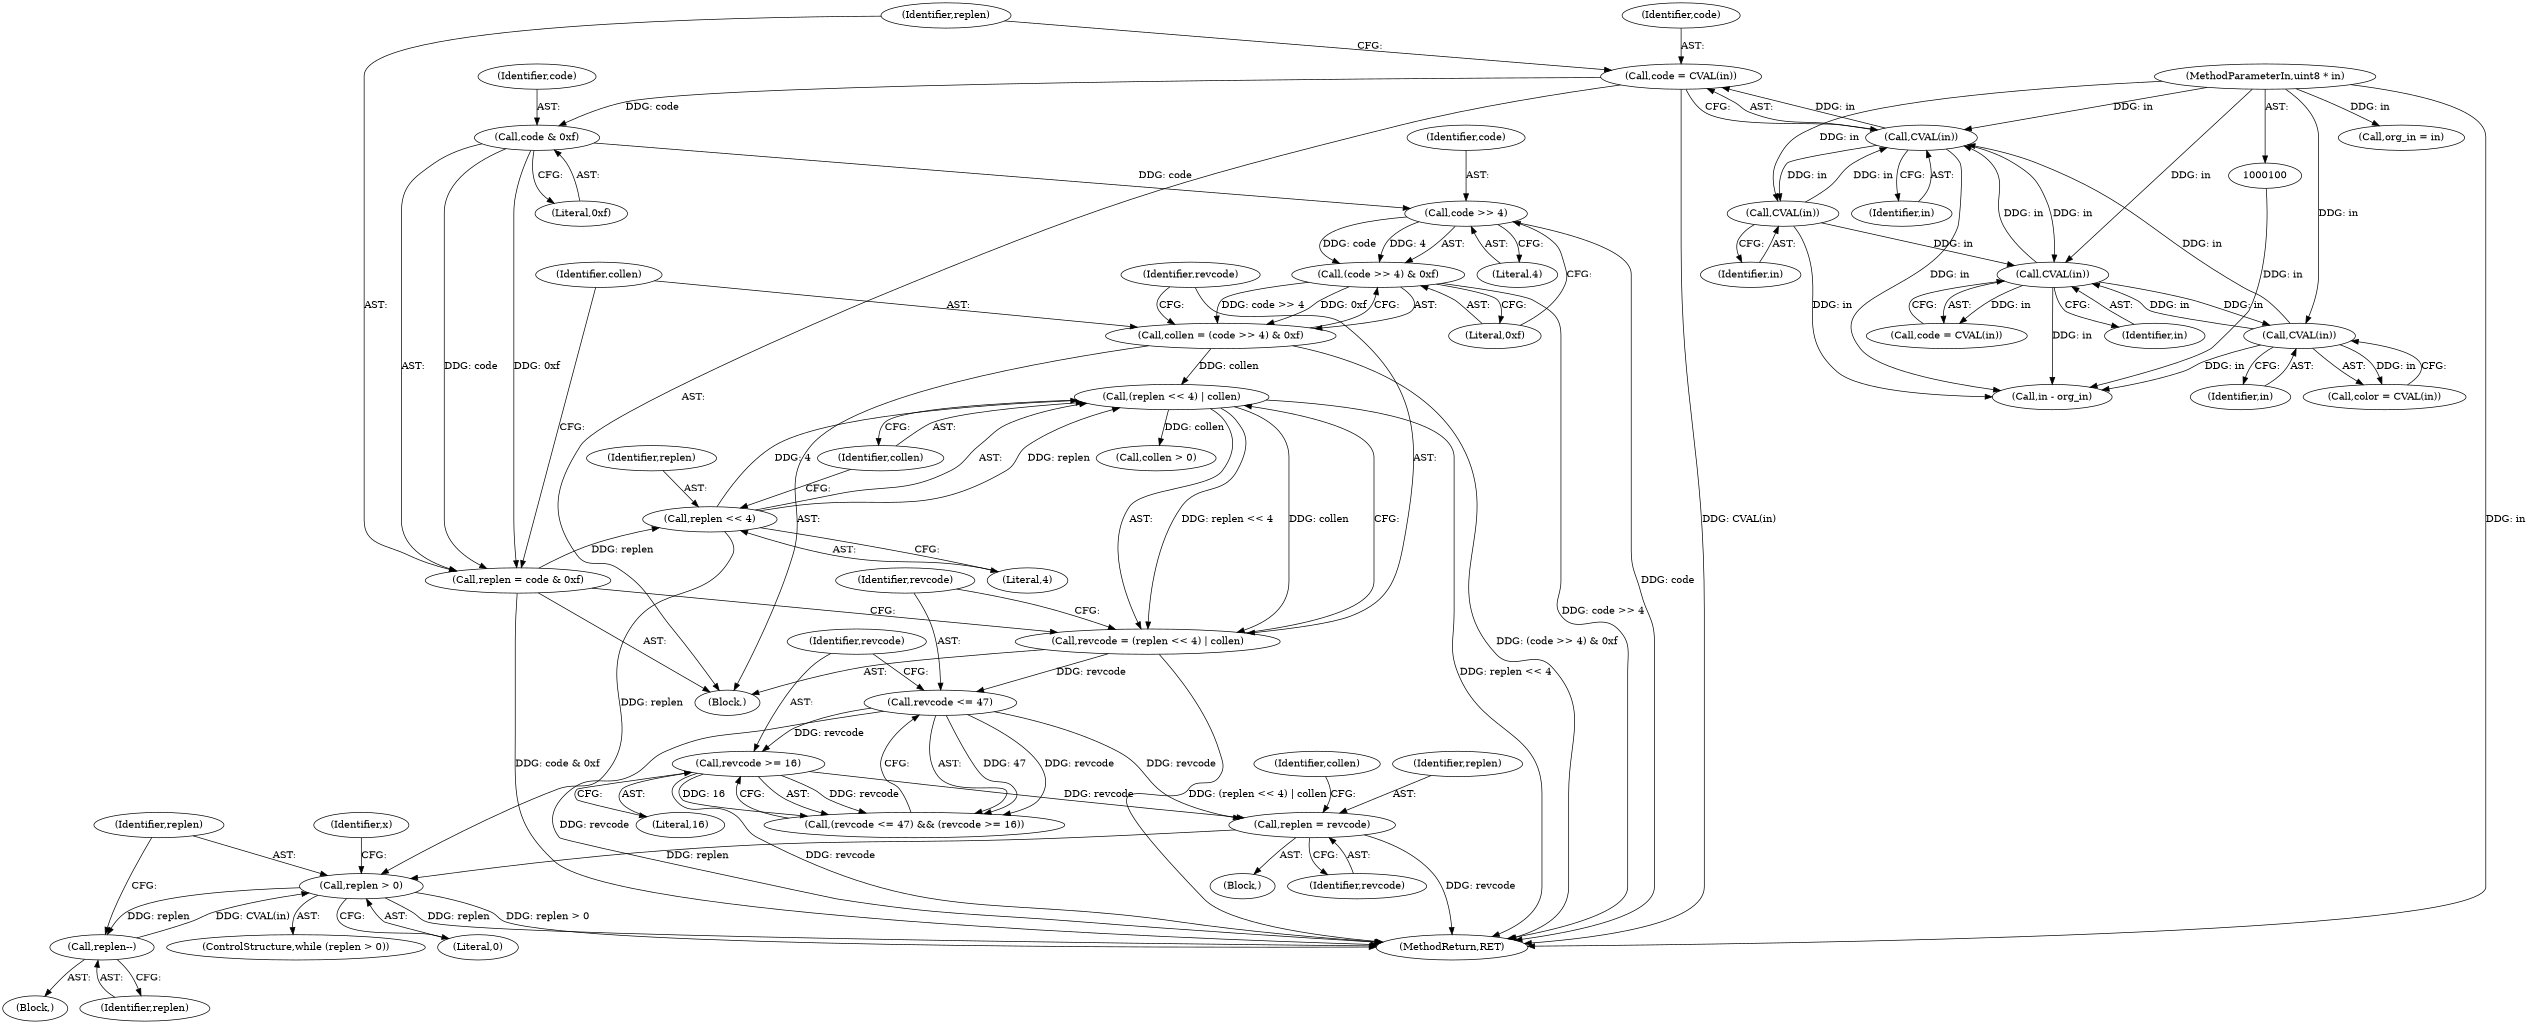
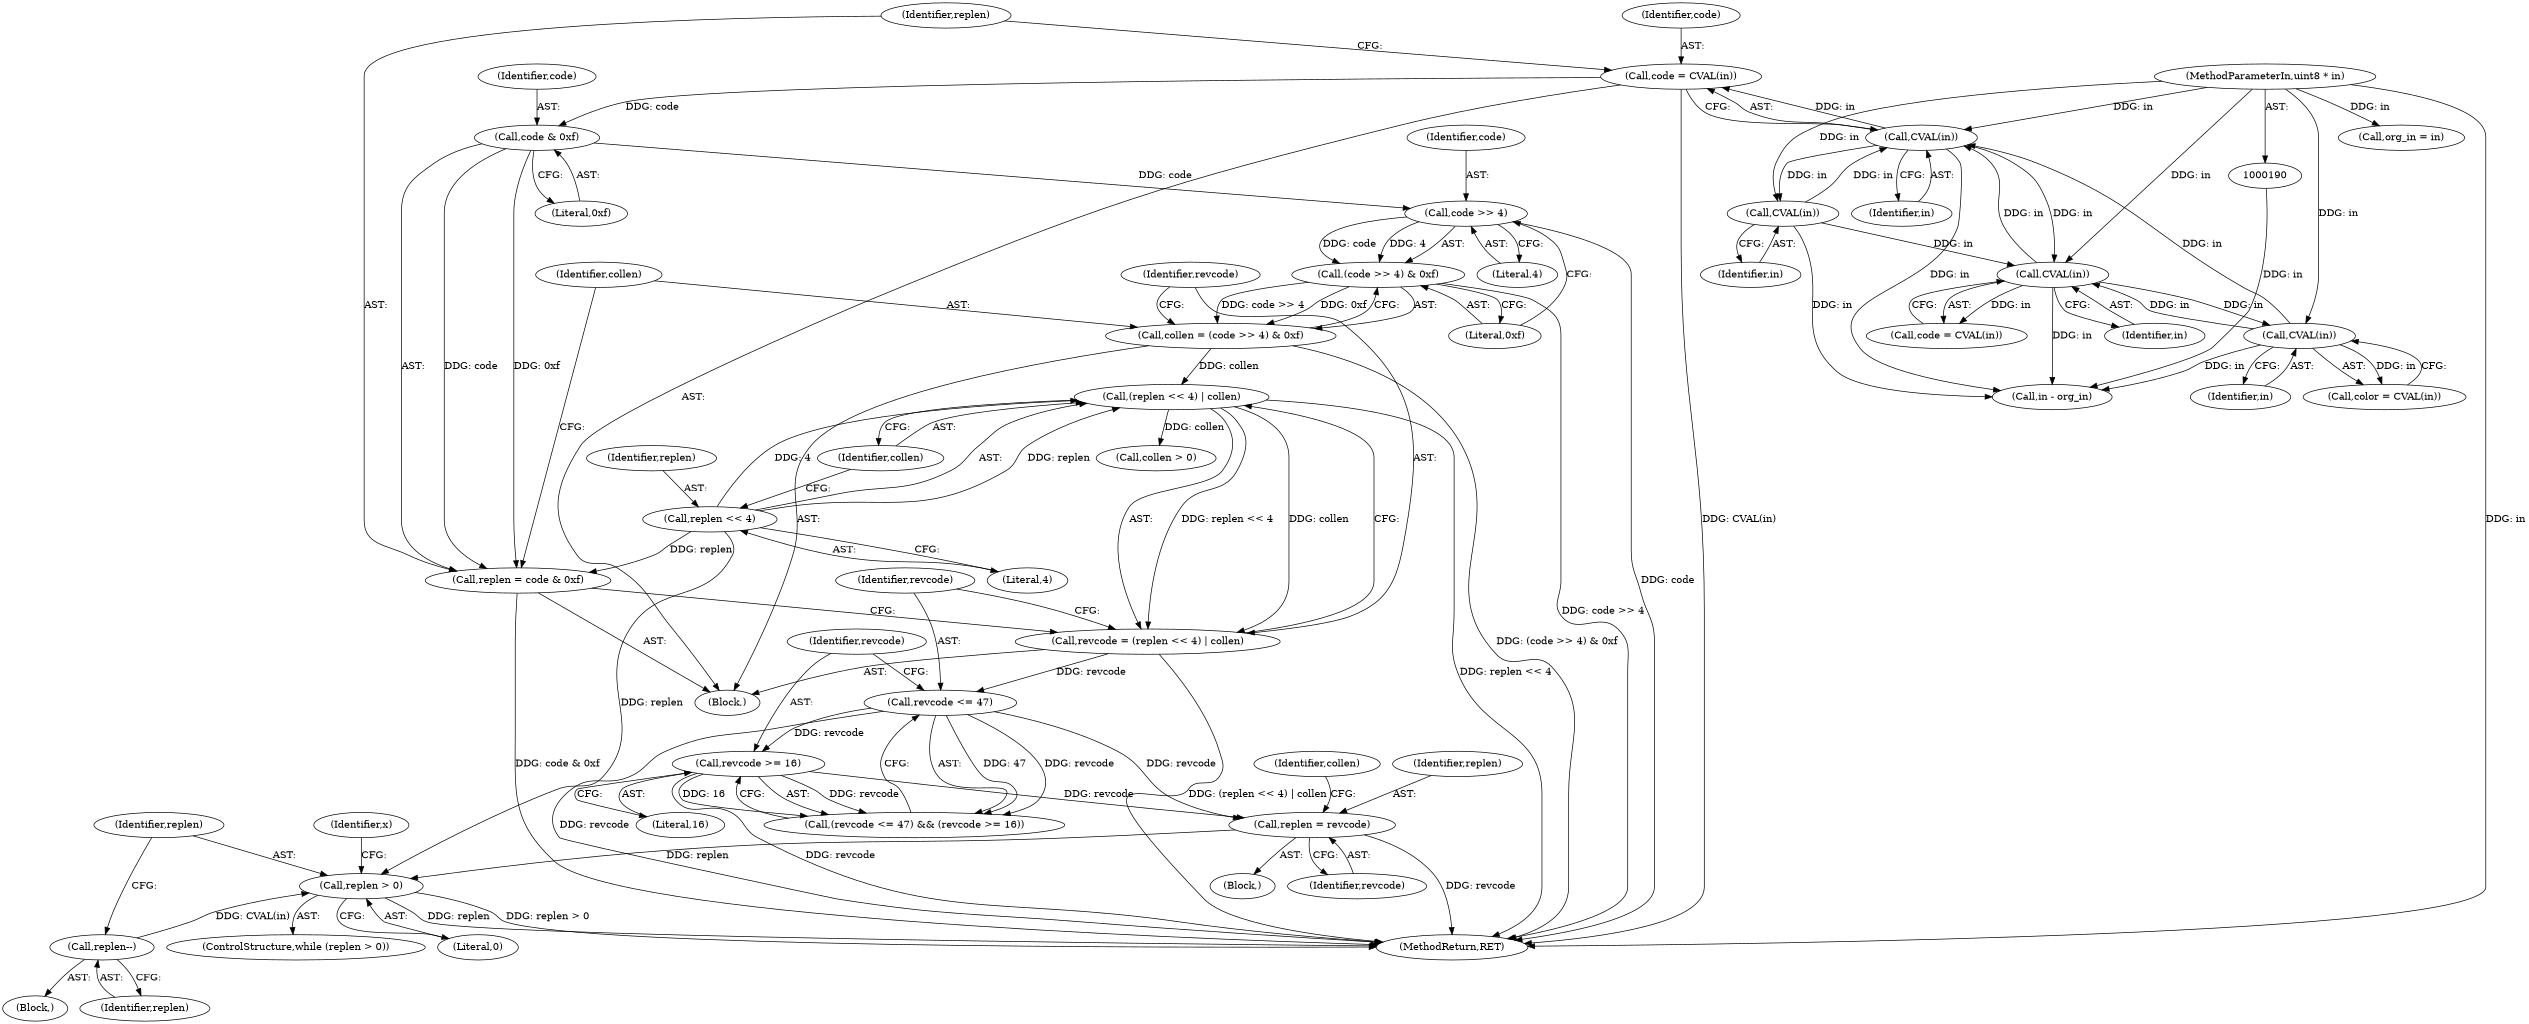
(2265, 176) -> (2265, 176)
(594, 544) -> (646, 558)
(201, 894) -> none
